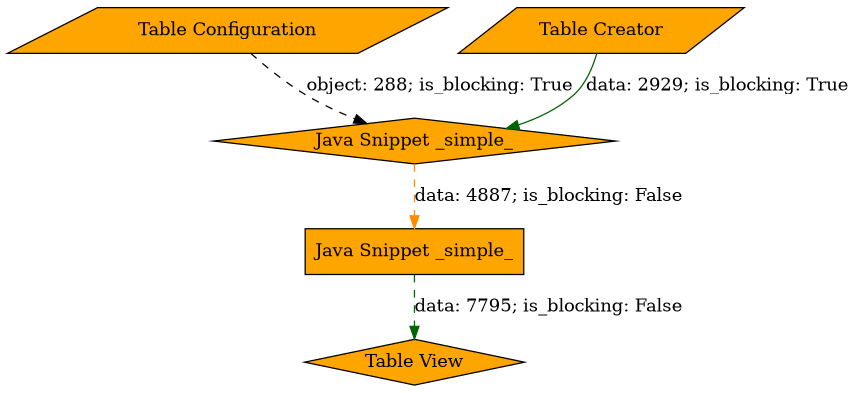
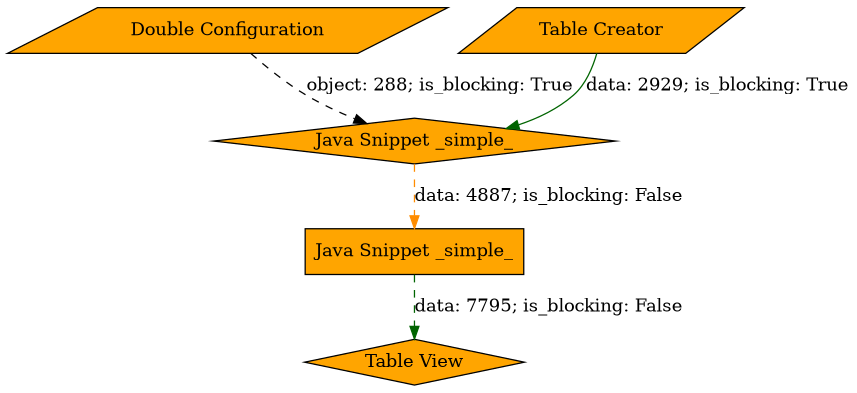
(228, 30) -> (228, 30)
